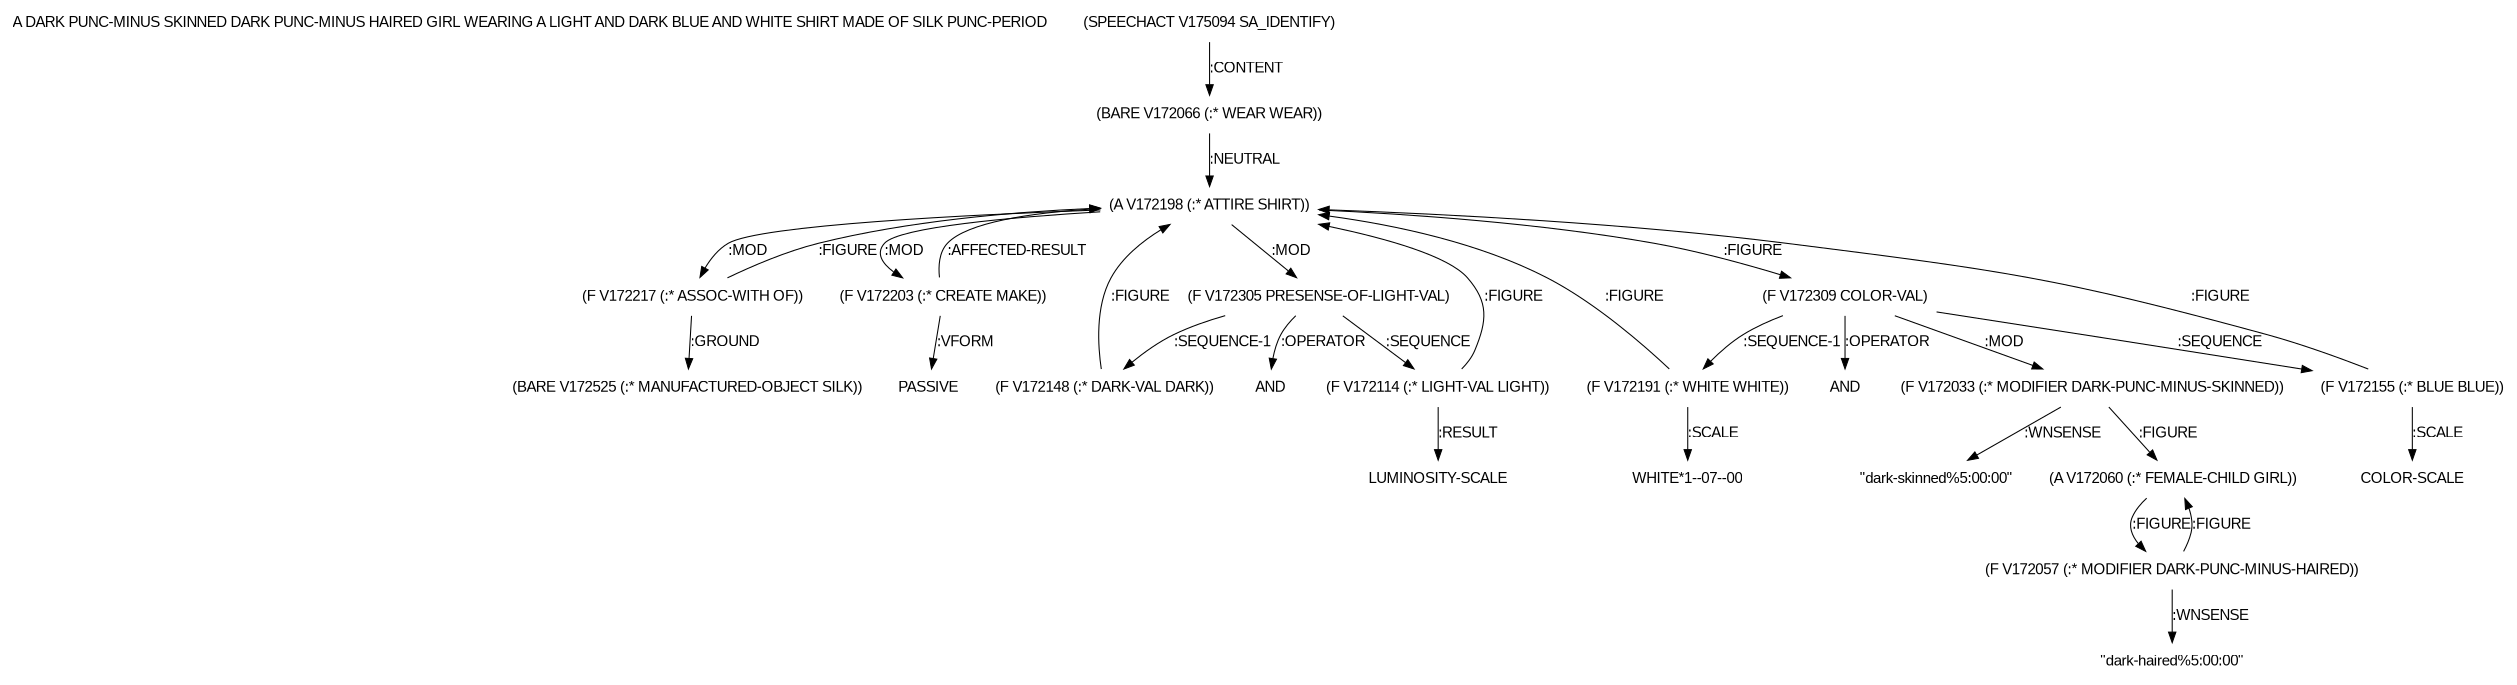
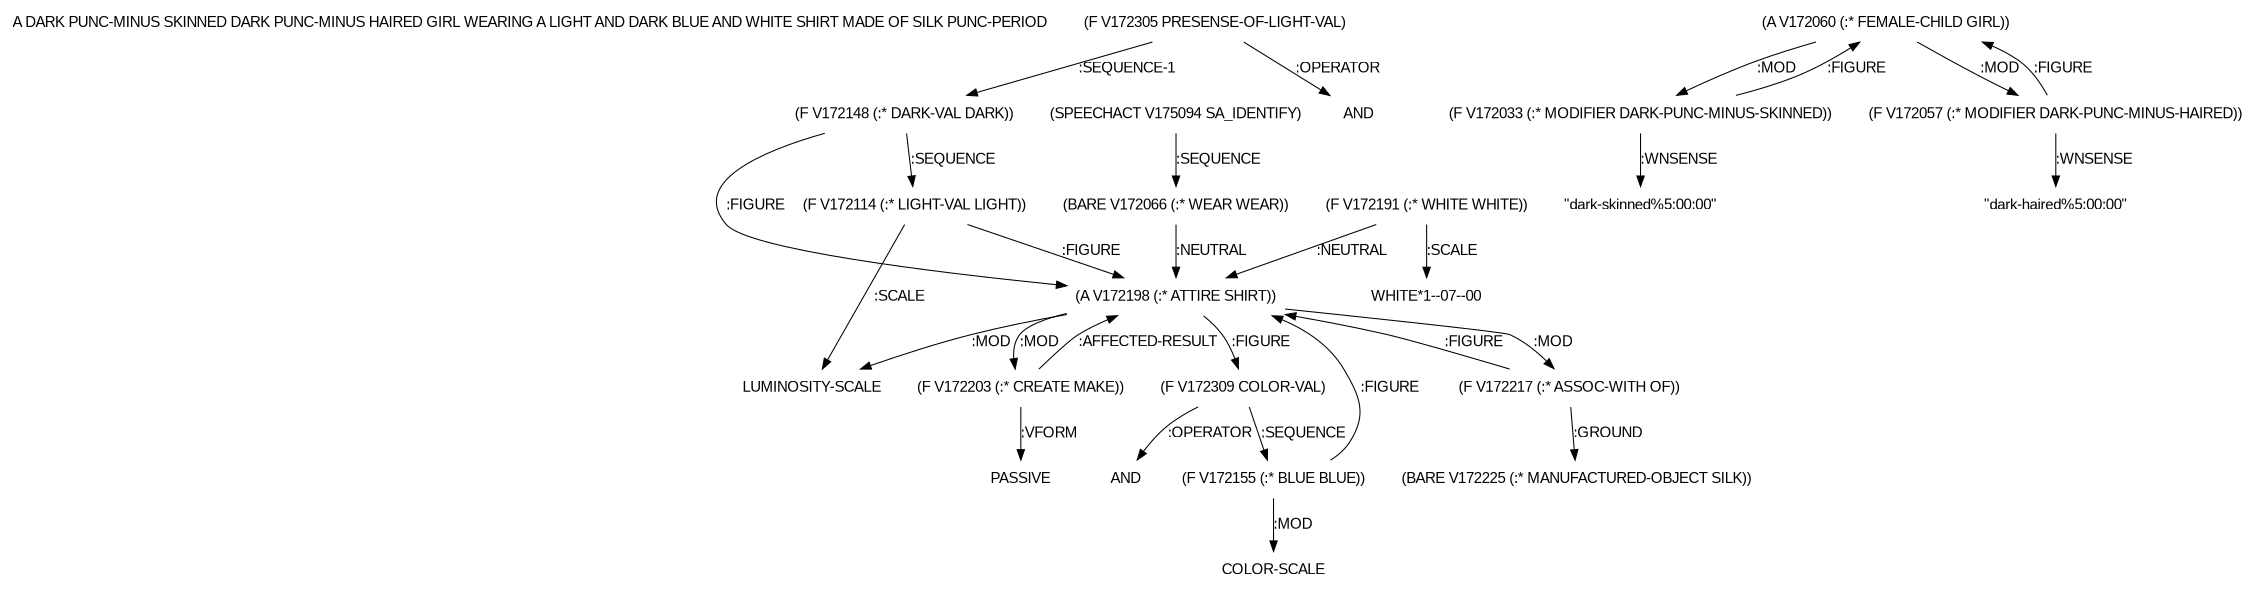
(1246, 69) -> (1218, 160)
(1260, 248) -> (968, 336)
(1634, 297) -> (1352, 251)
(1744, 334) -> none
(1374, 339) -> (909, 155)
(1964, 341) -> (1750, 63)
(687, 388) -> (1577, 479)
(1468, 434) -> (900, 297)
(2438, 434) -> (1293, 525)
(2162, 525) -> (2000, 69)
